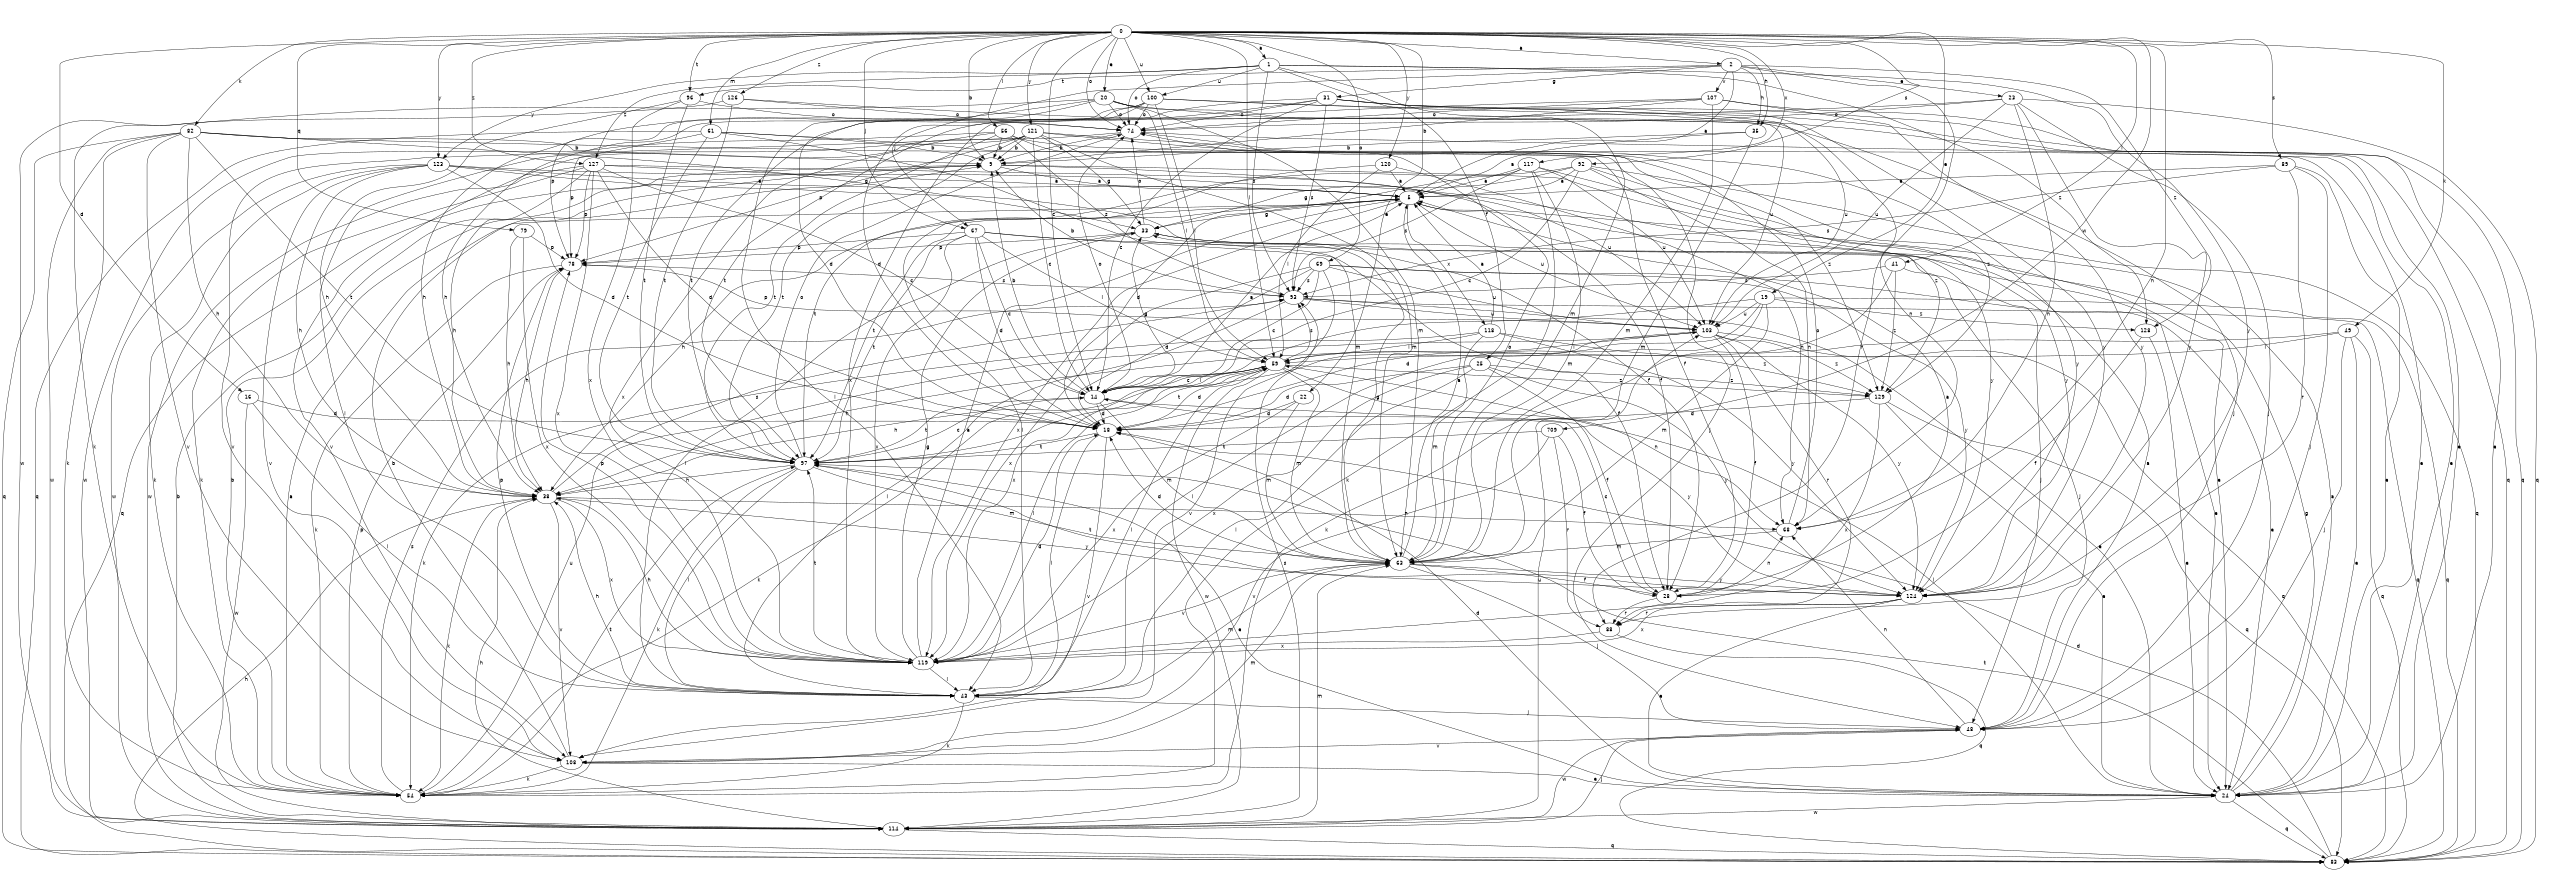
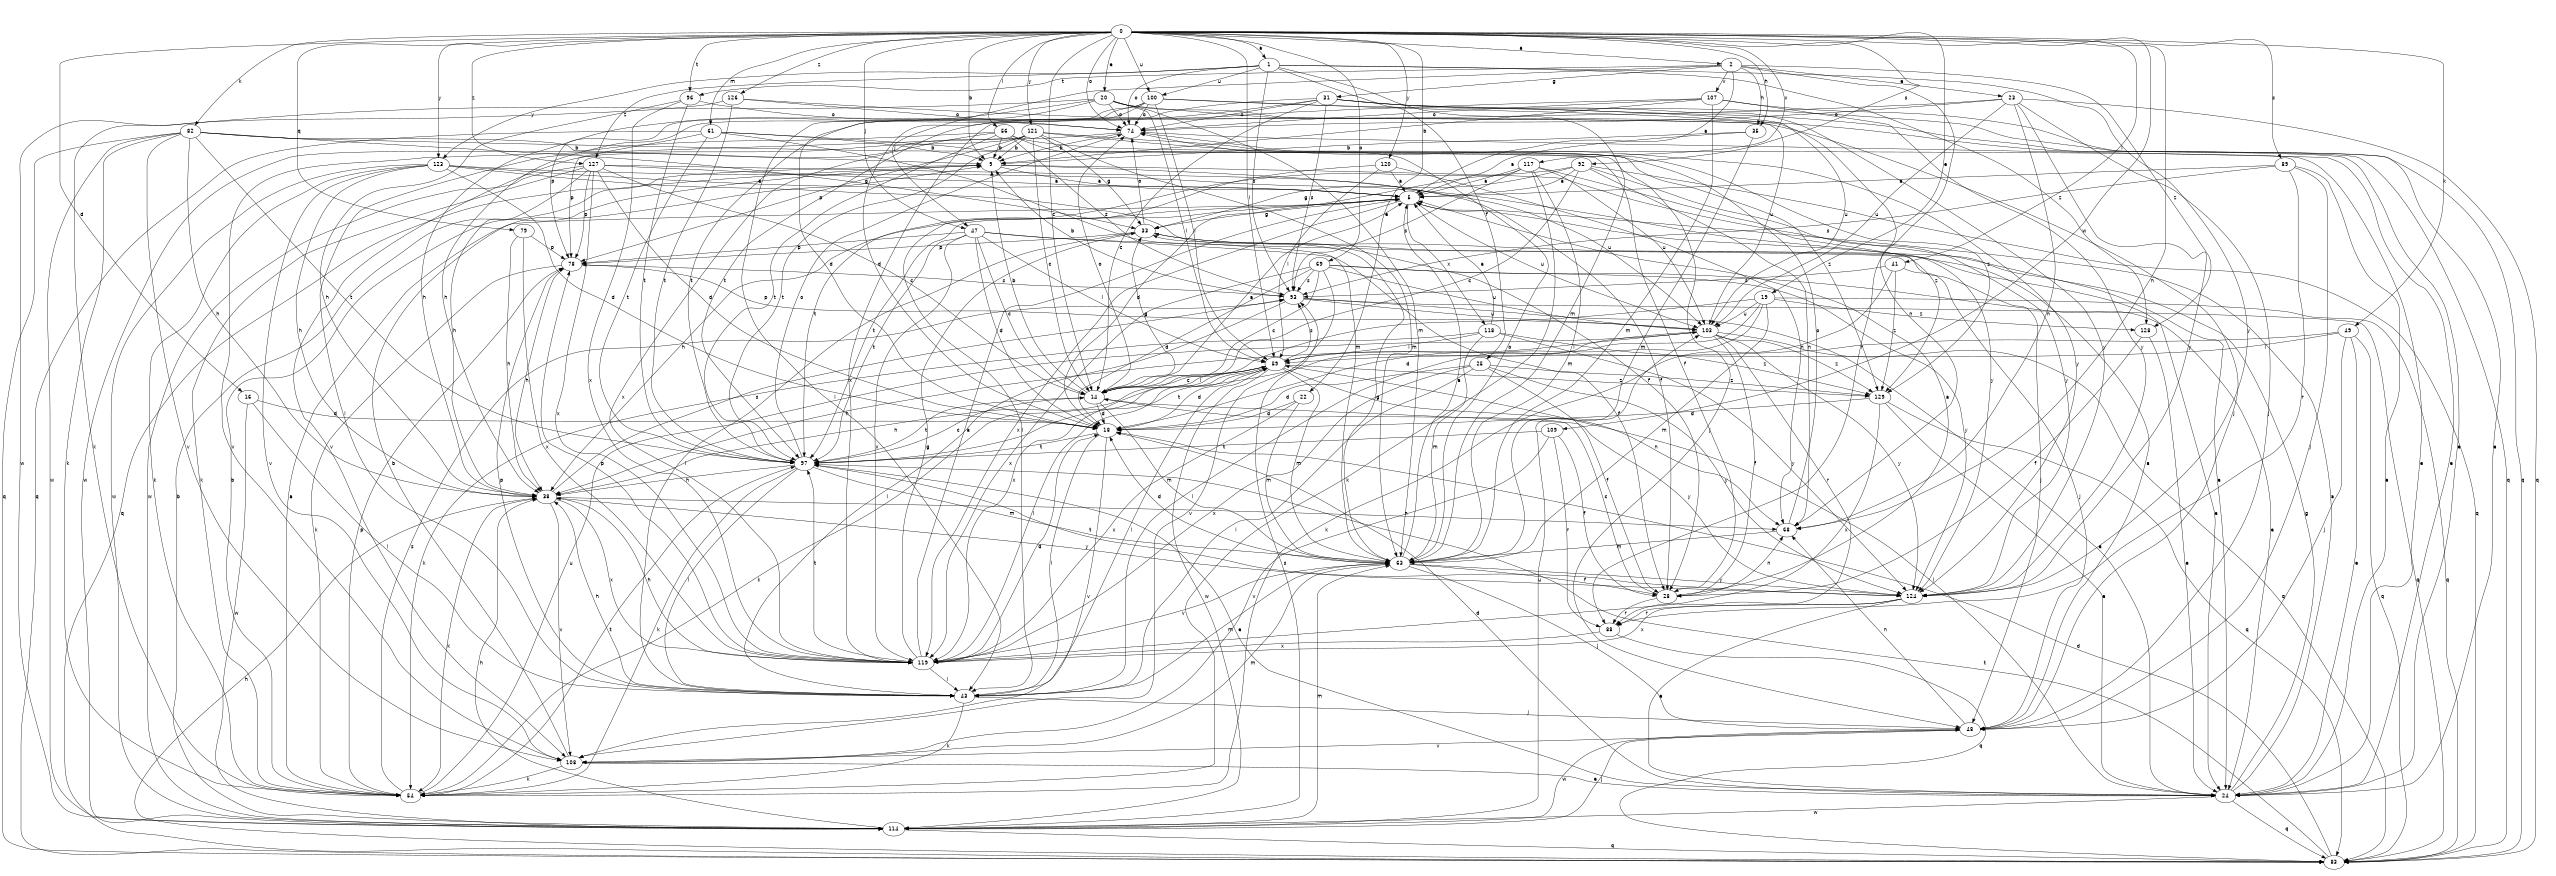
(975, 231) -> (975, 231)
(1552, 430) -> (1552, 430)
